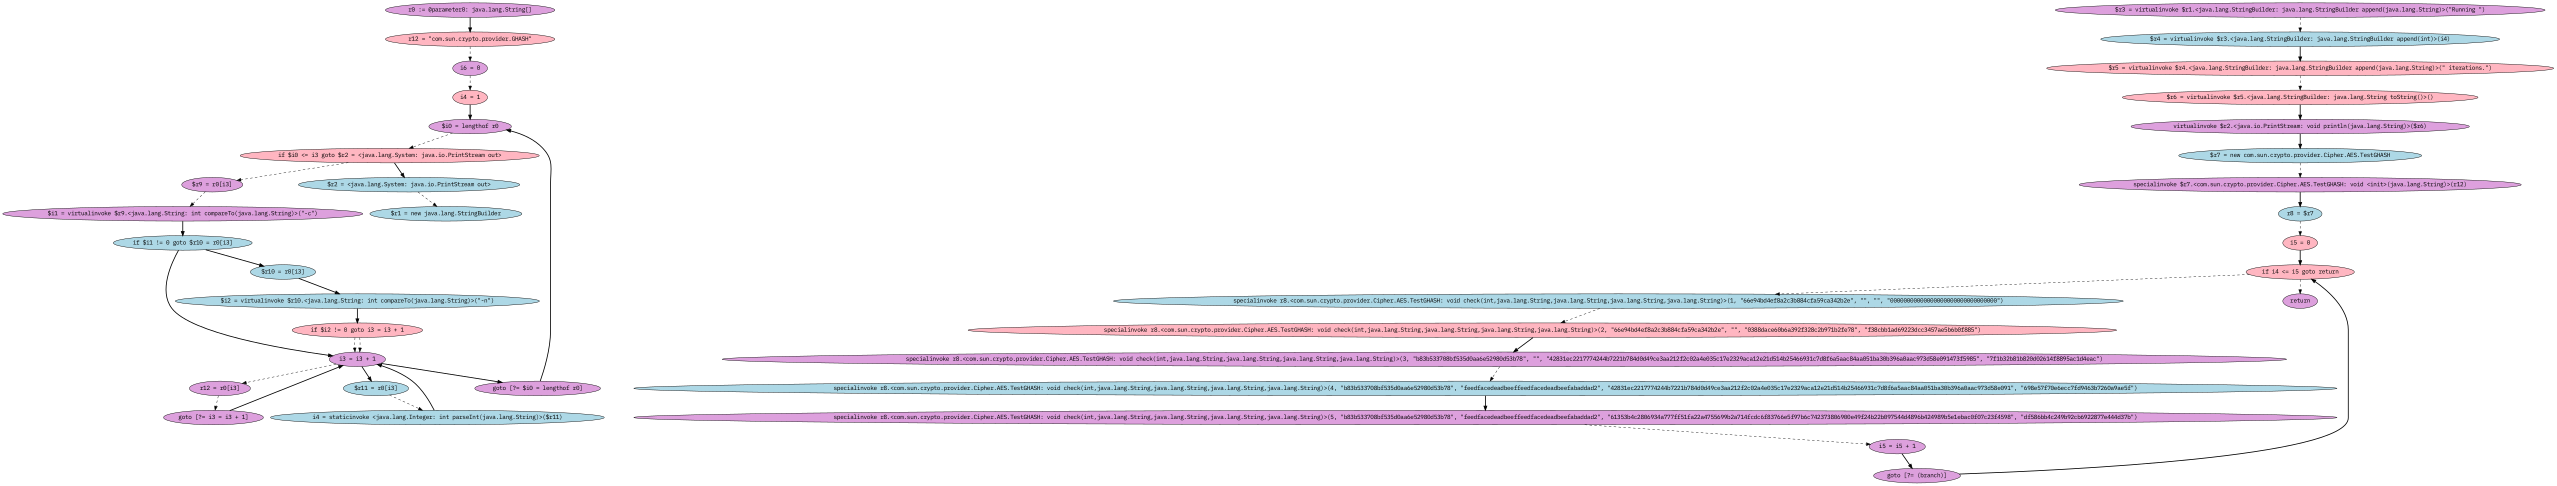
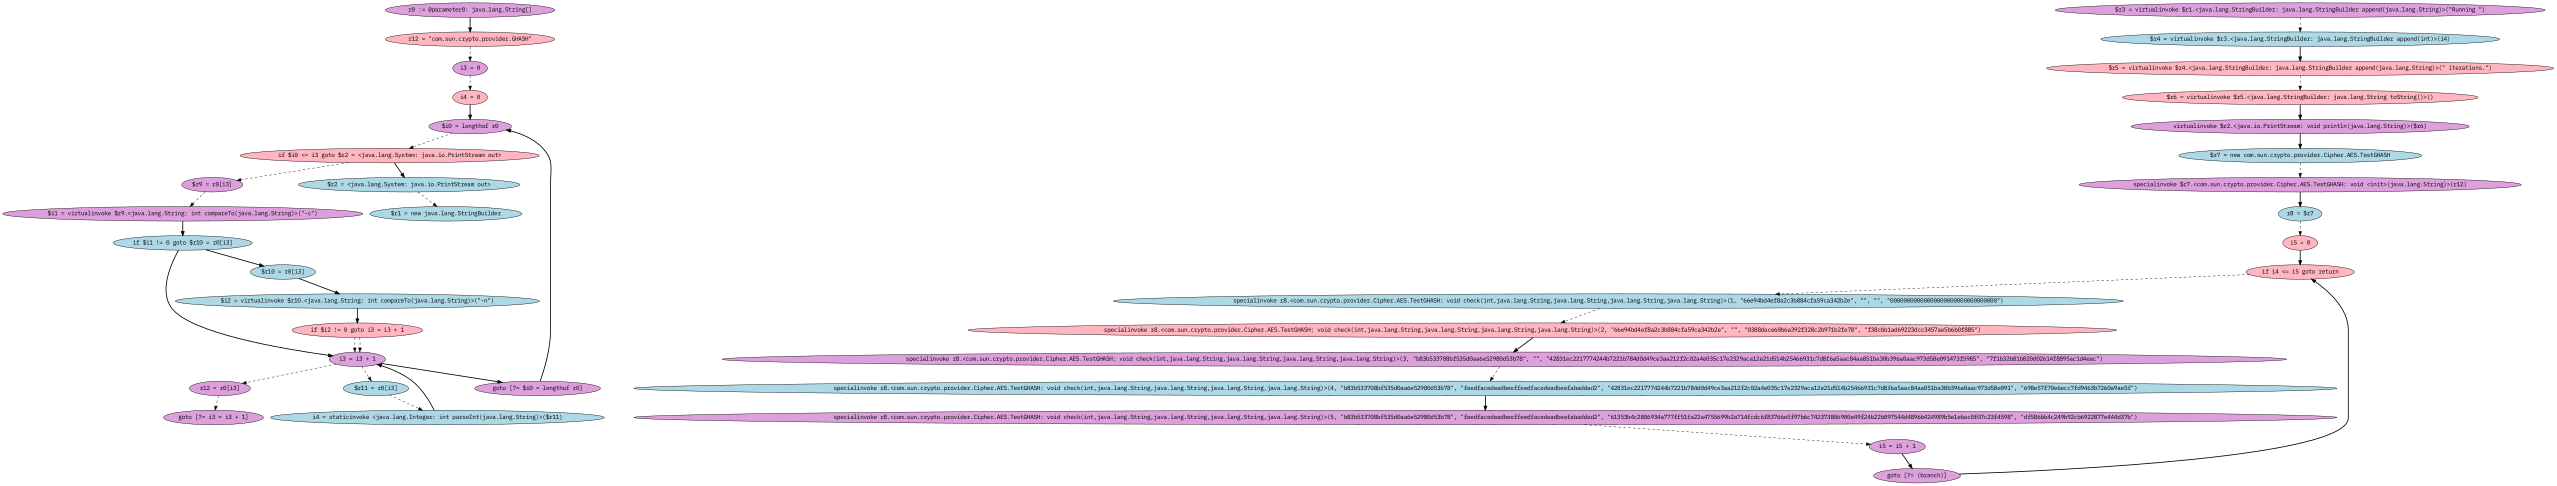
(470, 68) -> (470, 68)
(470, 97) -> (470, 97)
(2300, 301) -> none
(366, 372) -> (366, 372)
(284, 389) -> none
